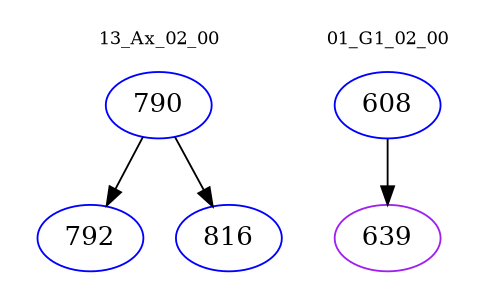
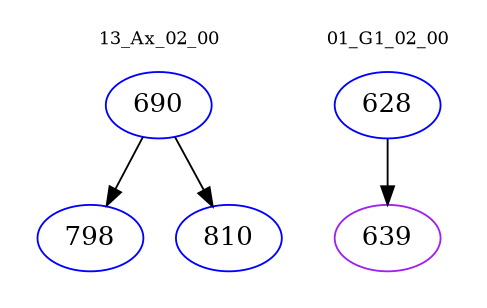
(159, 105) -> (159, 105)
(388, 105) -> (388, 105)
(90, 238) -> (90, 238)
(229, 238) -> (229, 238)
